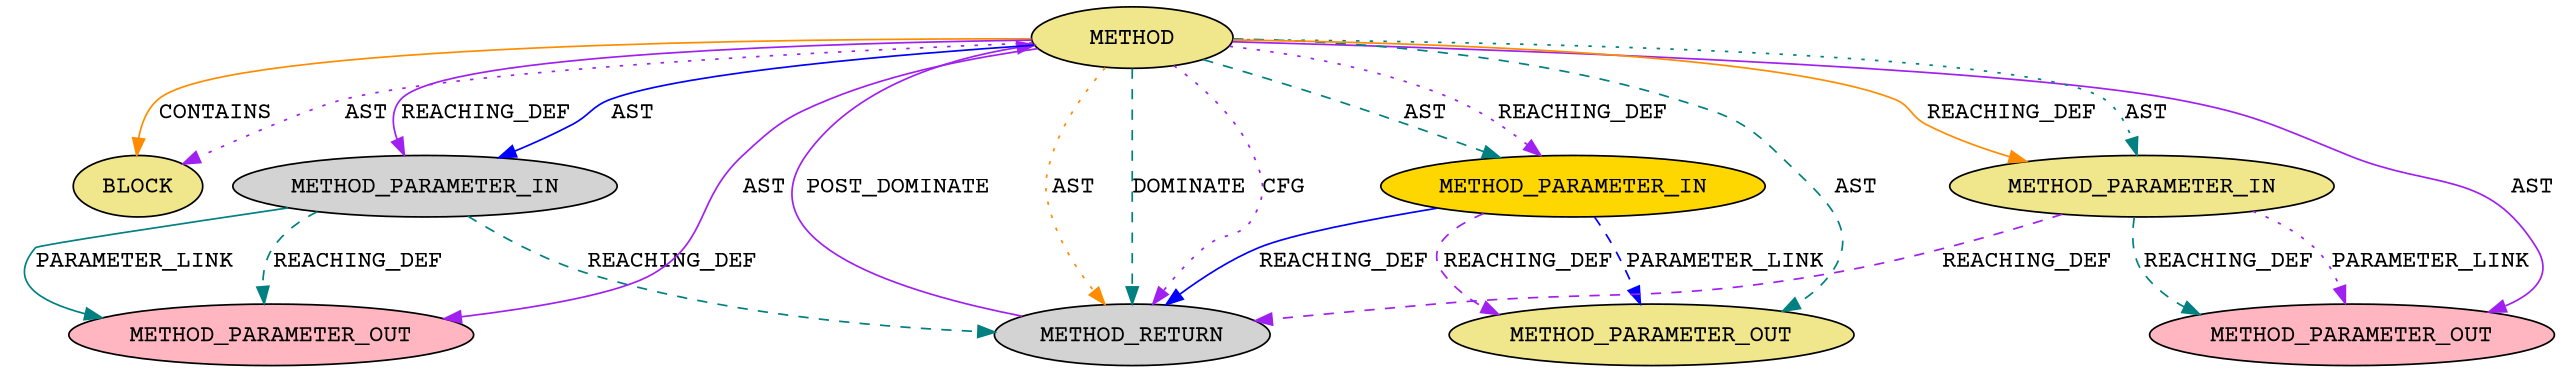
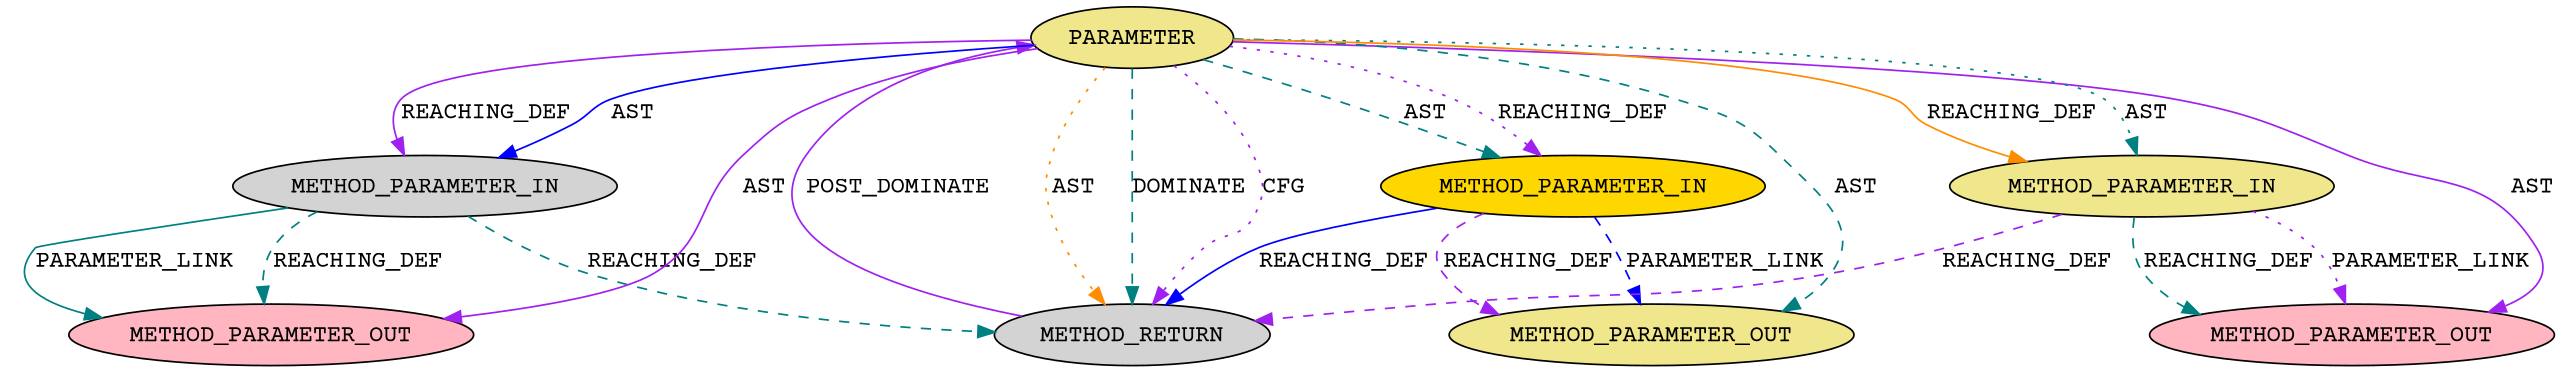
(1132, 38) -> (1132, 38)
(138, 186) -> none
